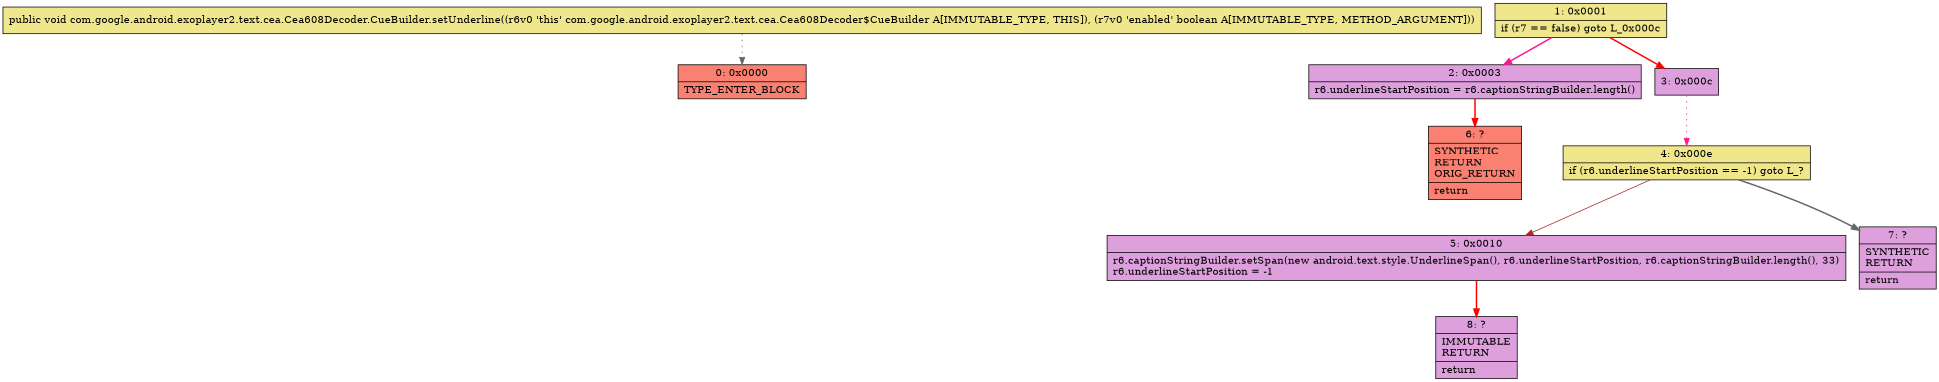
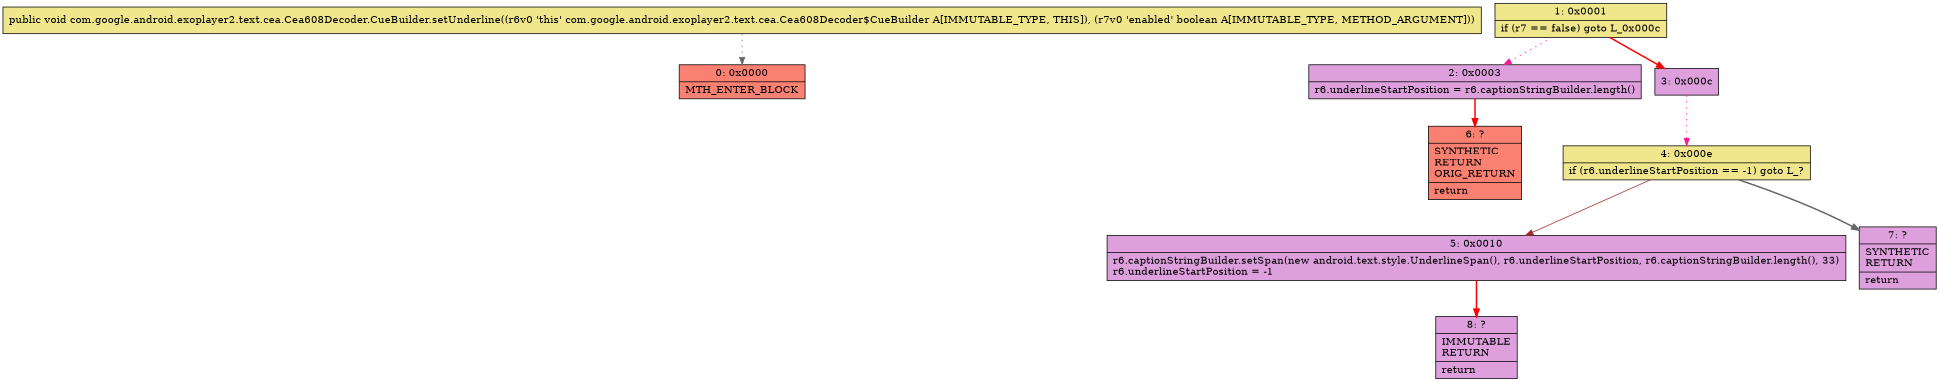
(1531, 49) -> (1531, 49)
(742, 90) -> (742, 90)
